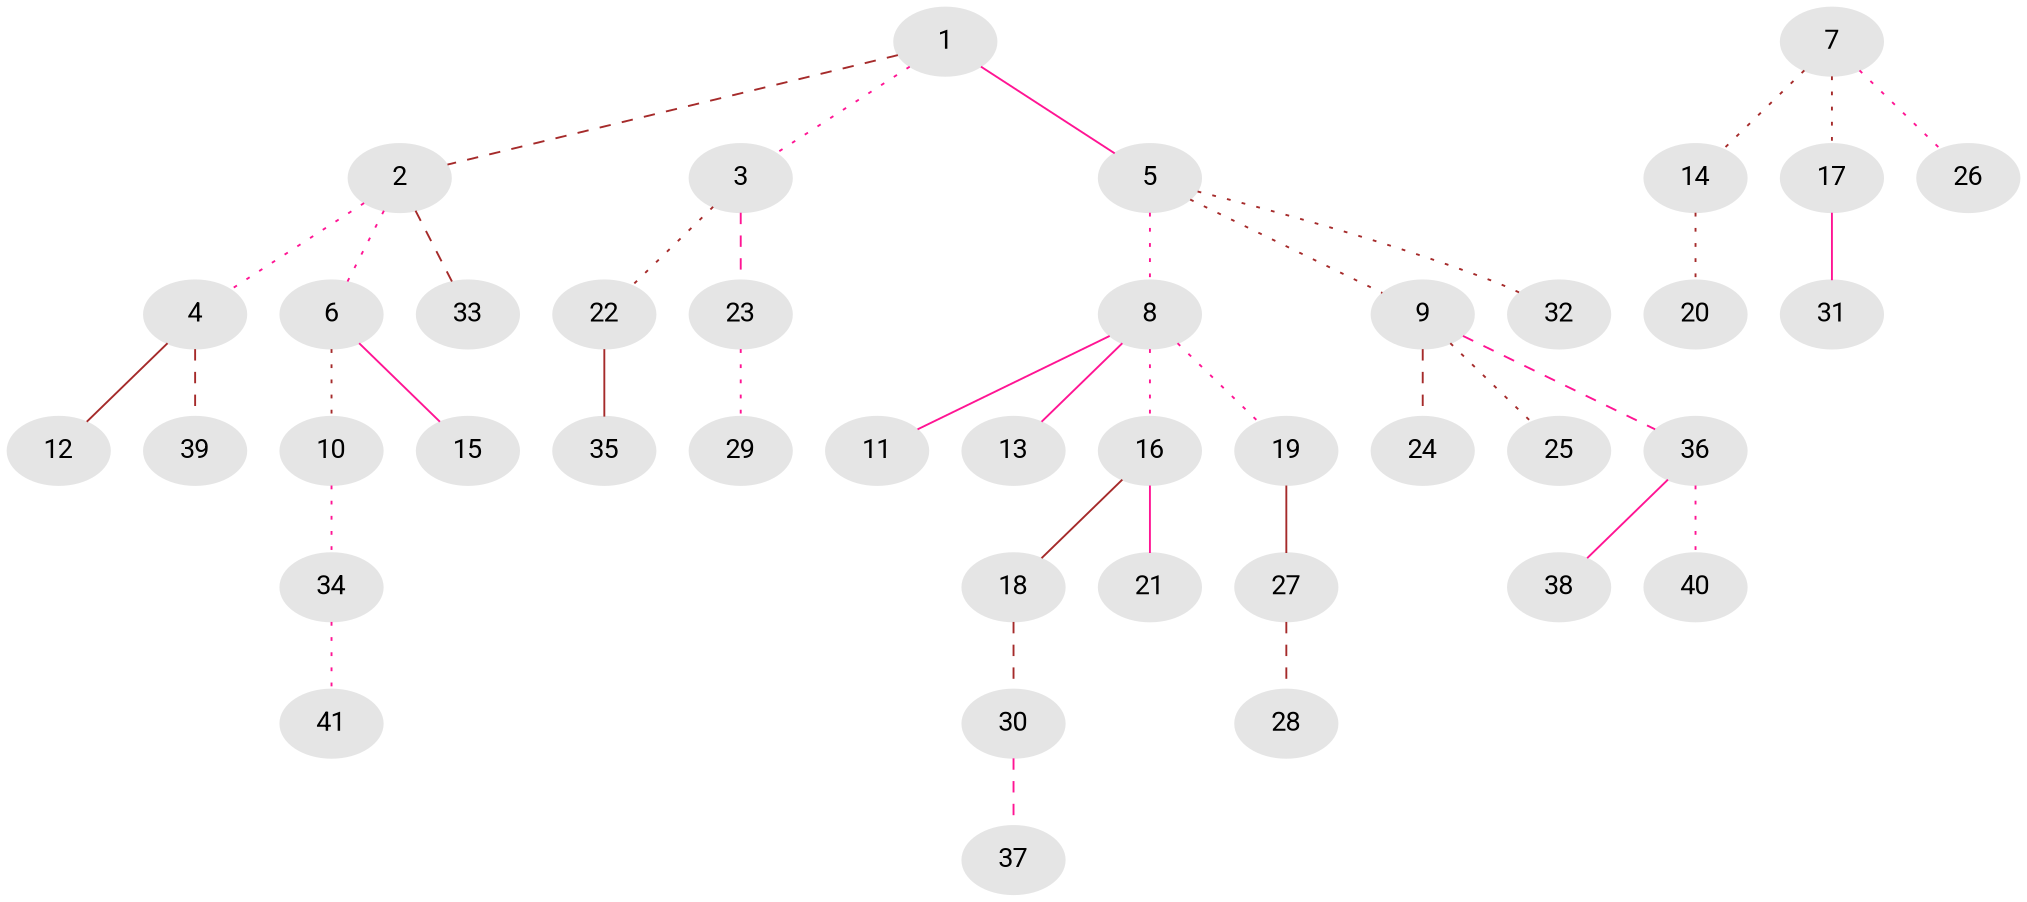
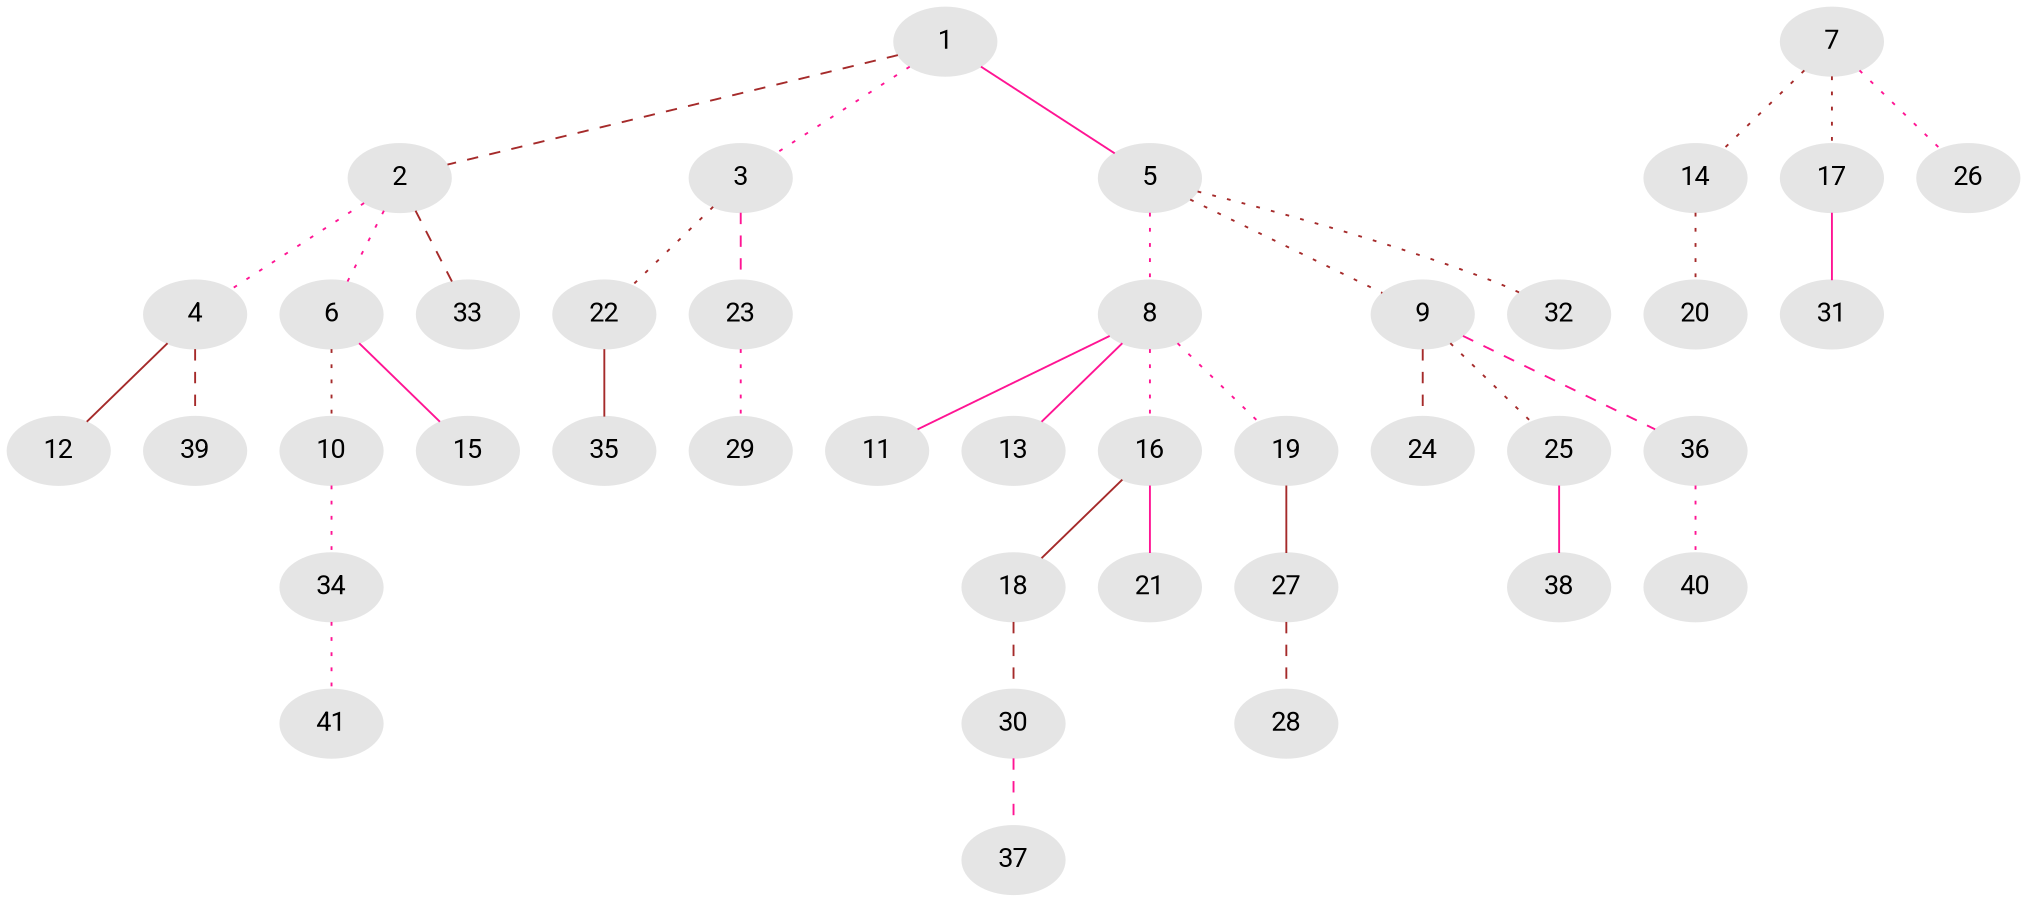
(1628, 519) -> (1559, 519)
